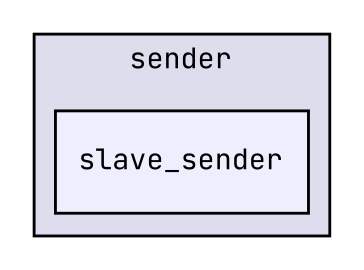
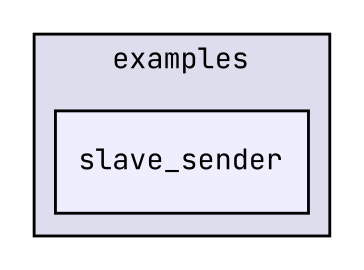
(182, 61) -> (182, 61)
